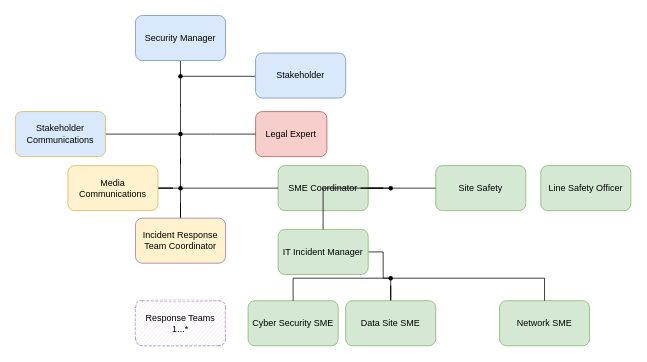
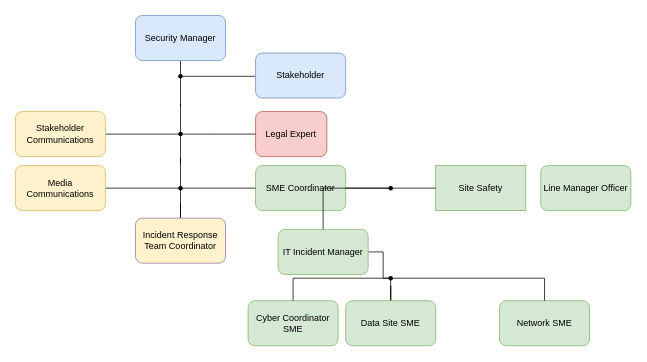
(60, 134) -> (60, 134)
(113, 188) -> (60, 188)
(323, 188) -> (300, 188)
(480, 188) -> (480, 188)
(585, 188) -> (585, 188)
(180, 323) -> none
(293, 323) -> (293, 323)
